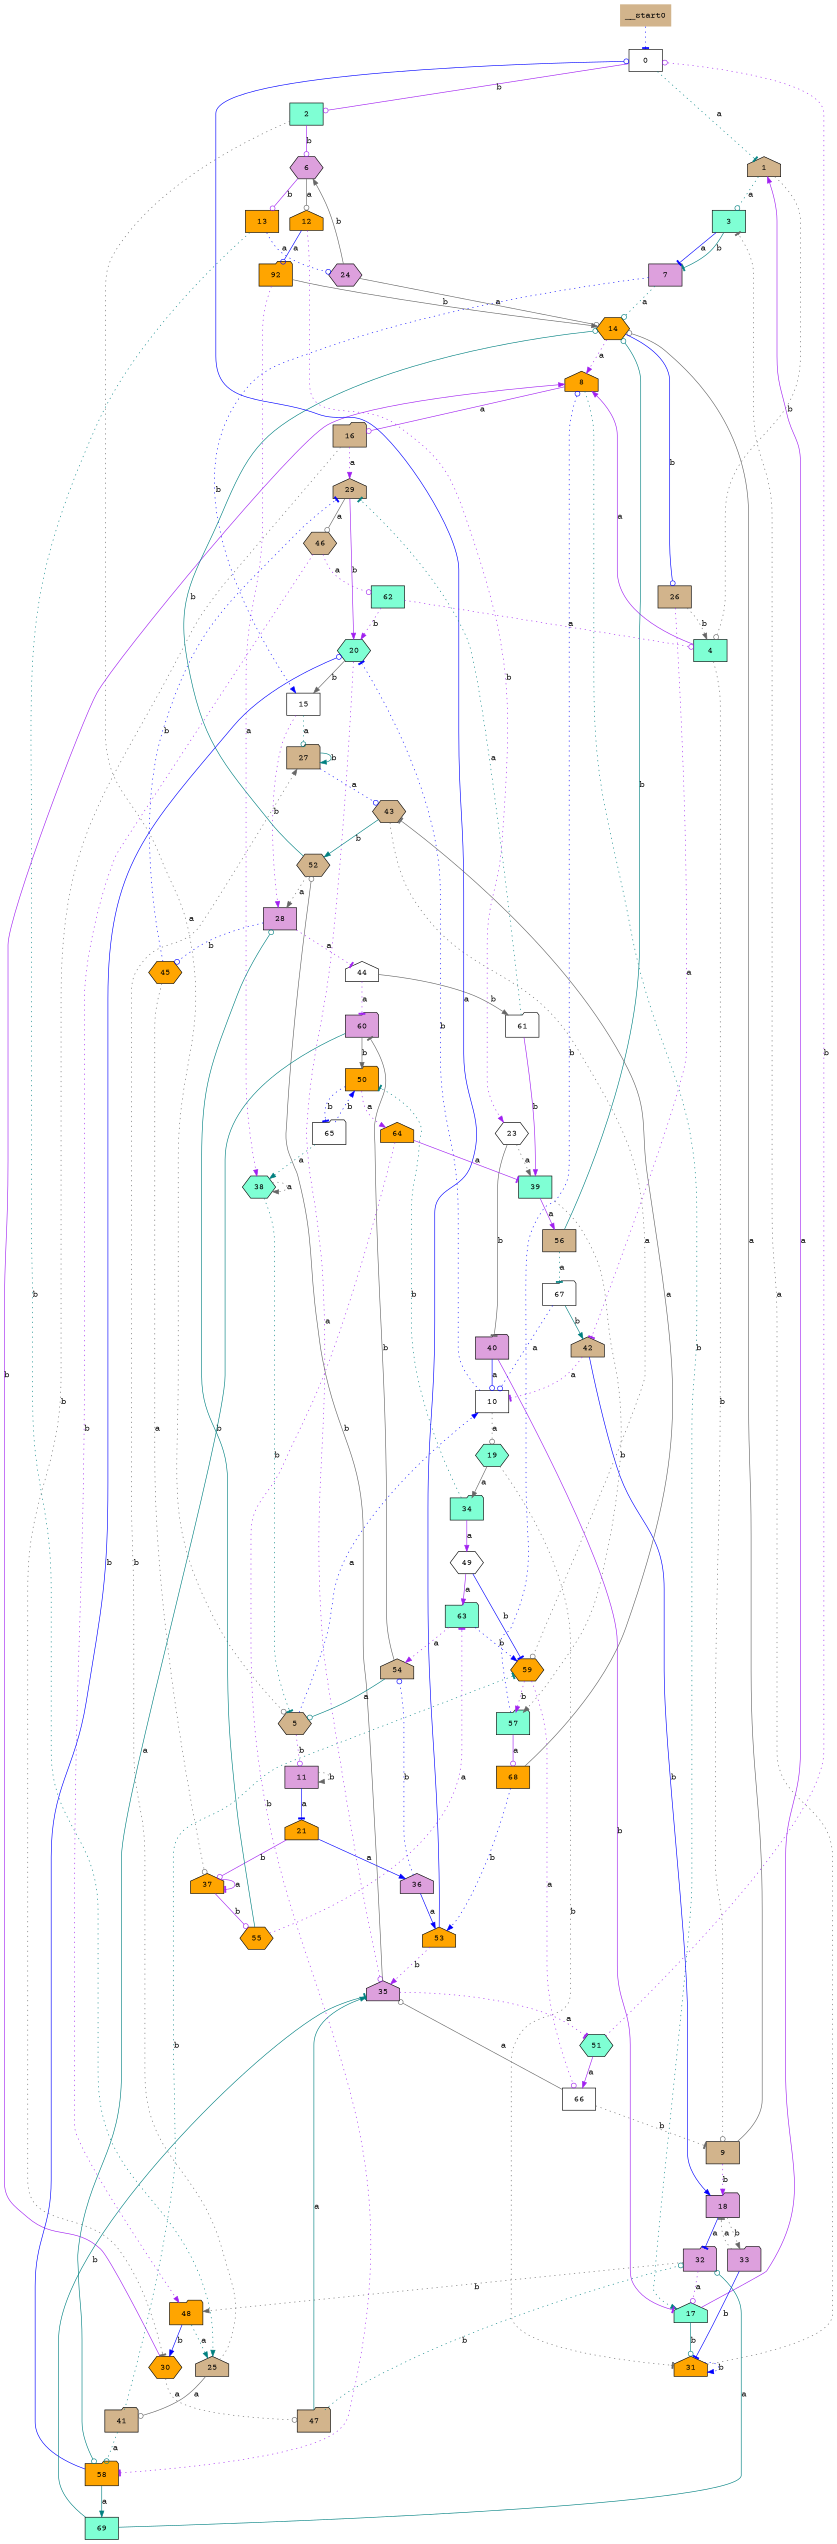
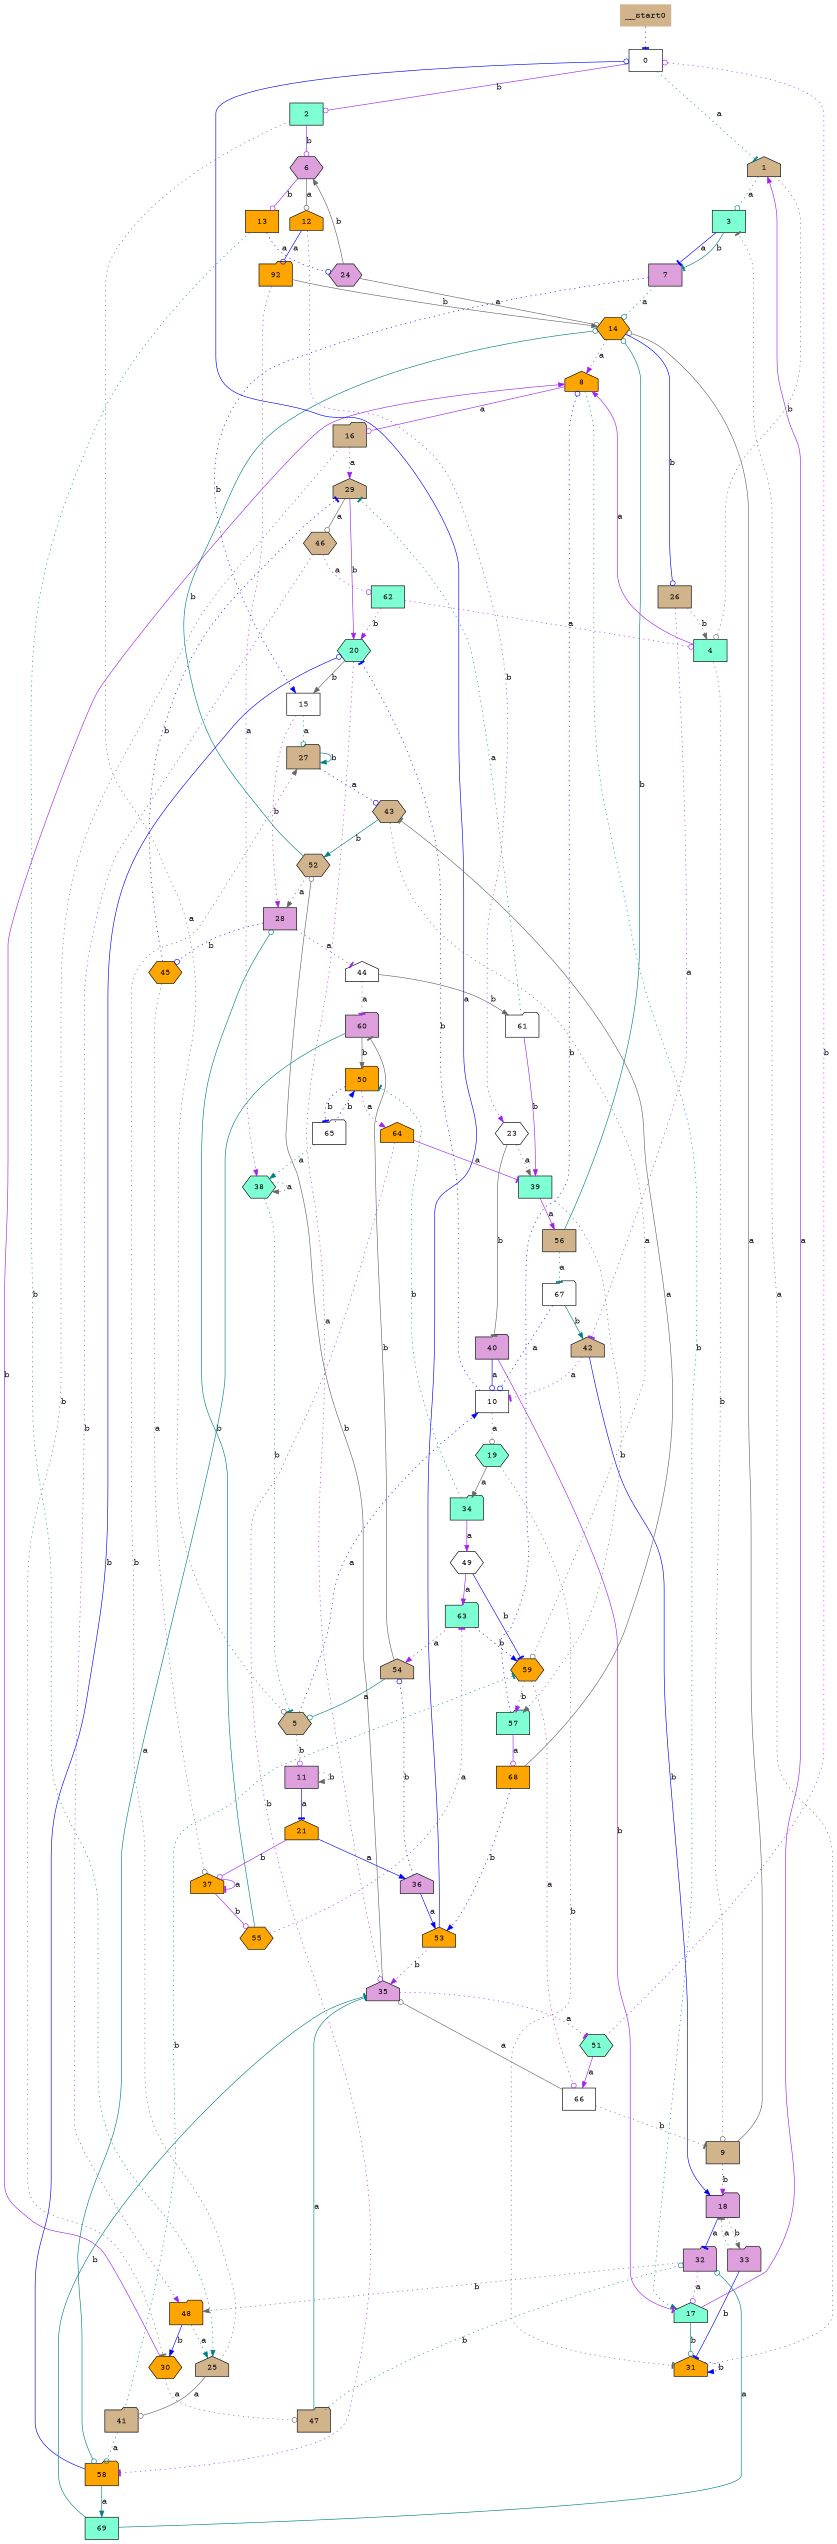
(314, 2193) -> (314, 2191)
